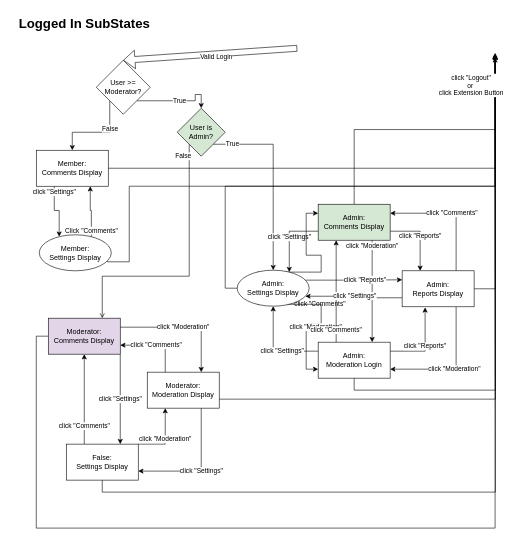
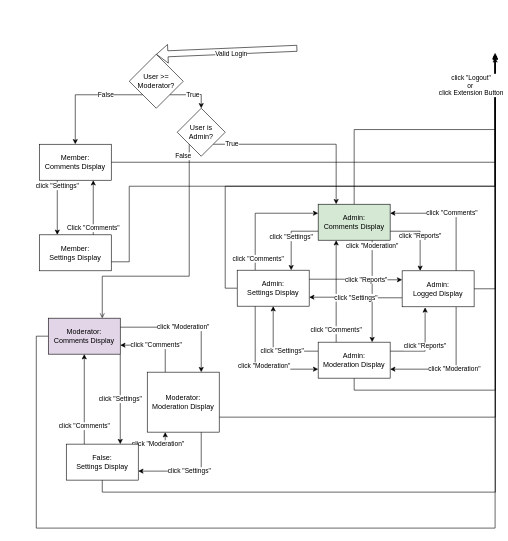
(84, 24) -> none
(123, 87) -> (156, 81)
(201, 132) -> (201, 132)
(72, 168) -> (75, 162)
(75, 253) -> (75, 253)
(273, 260) -> (232, 144)
(273, 288) -> (273, 288)
(438, 289) -> (438, 289)
(354, 360) -> (354, 360)
(183, 390) -> (183, 402)
